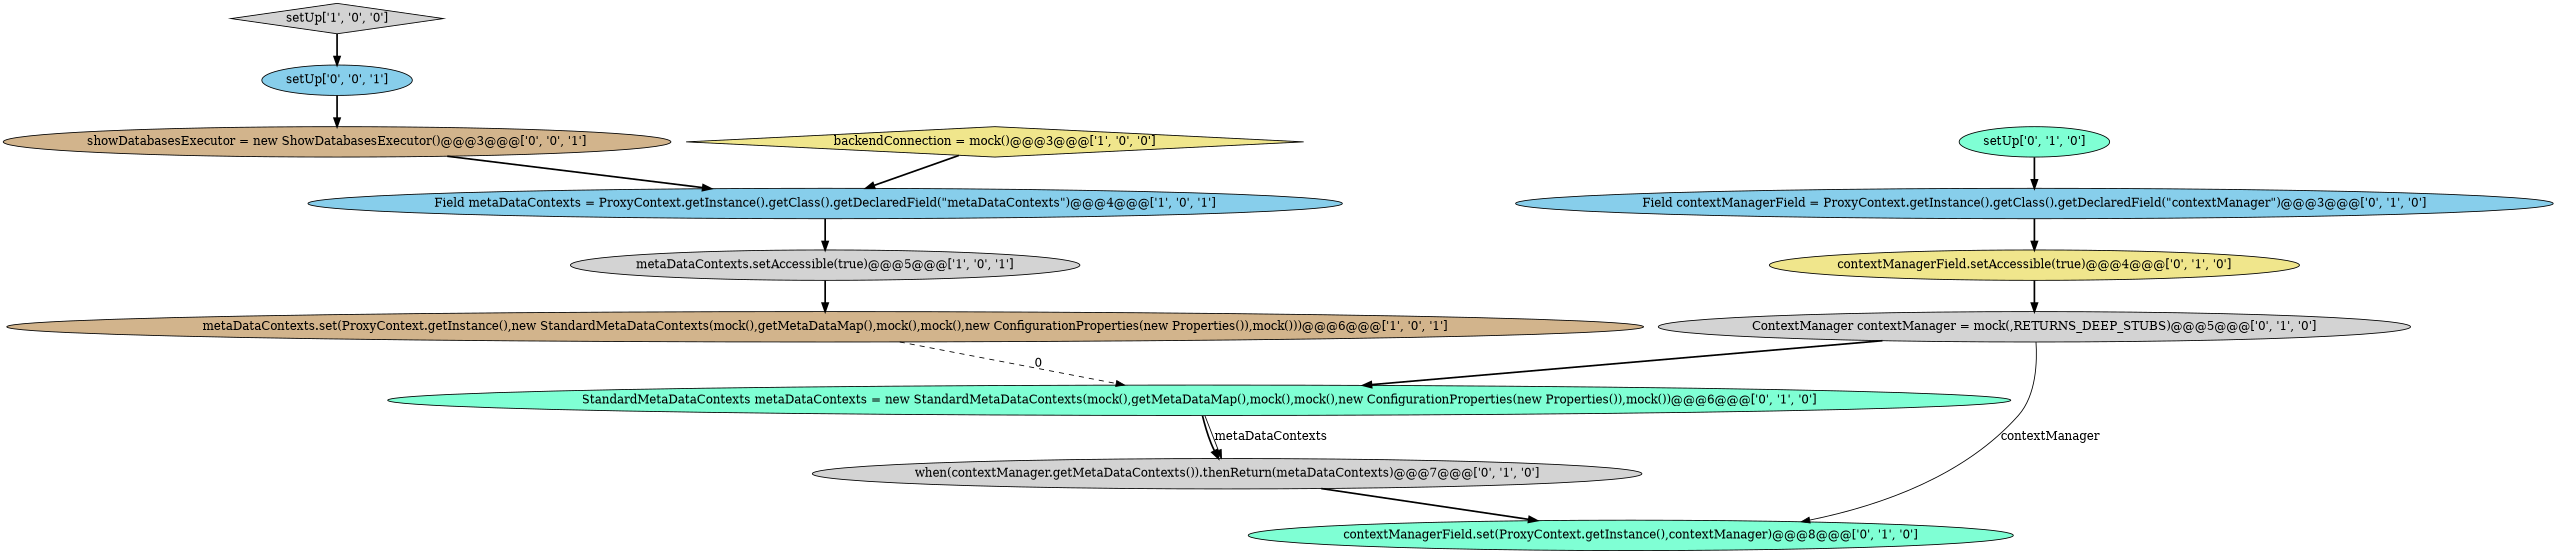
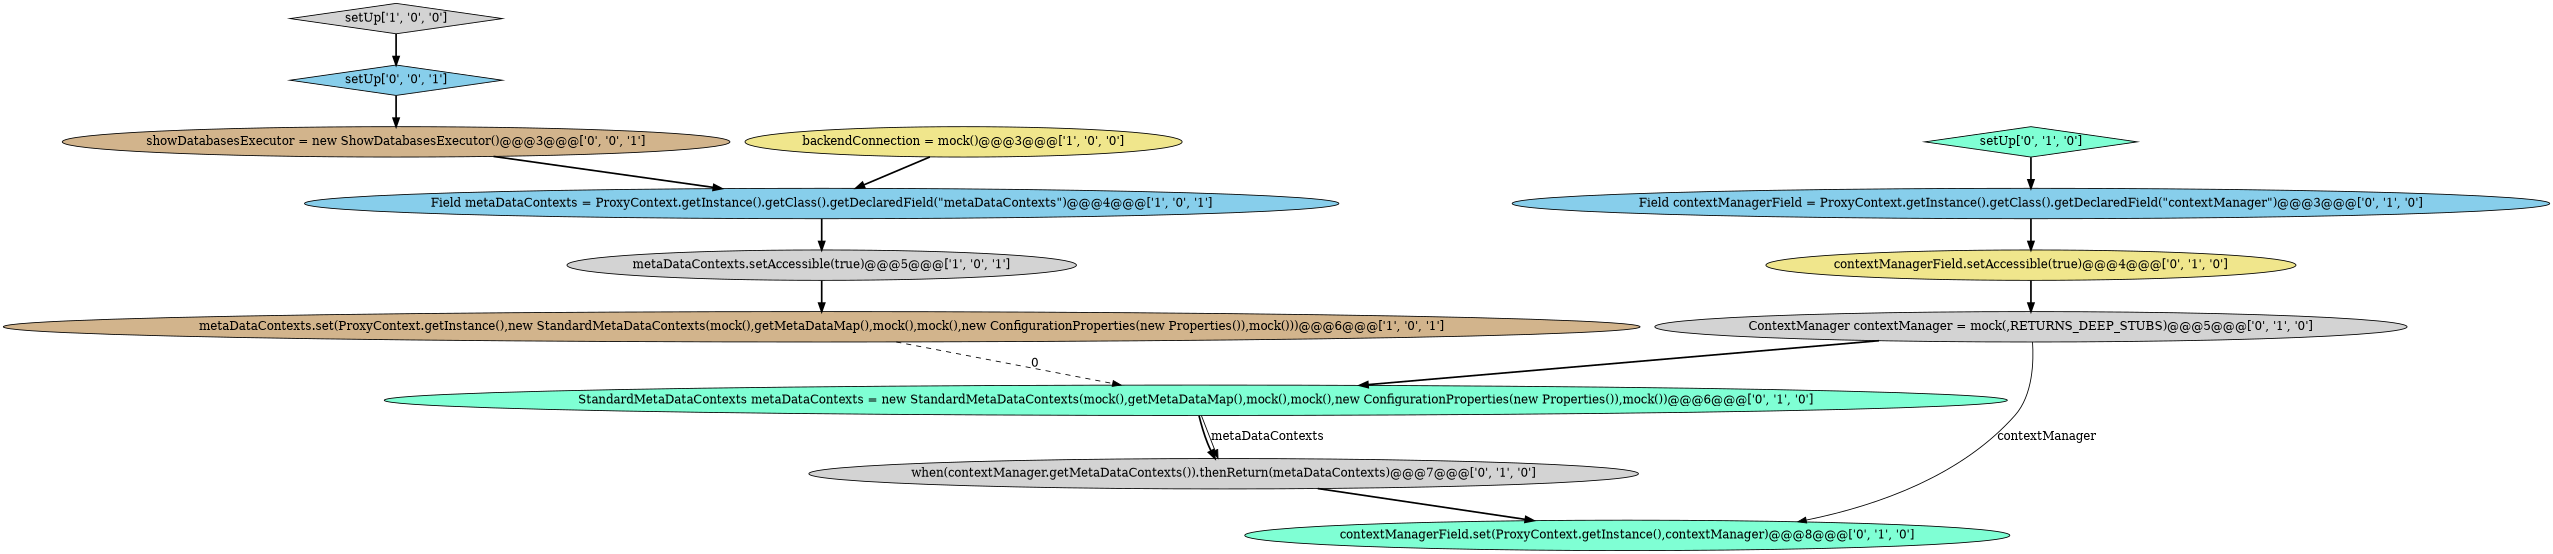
(337, 80) -> (396, 80)
(995, 142) -> (964, 142)
(2034, 142) -> (2031, 142)
